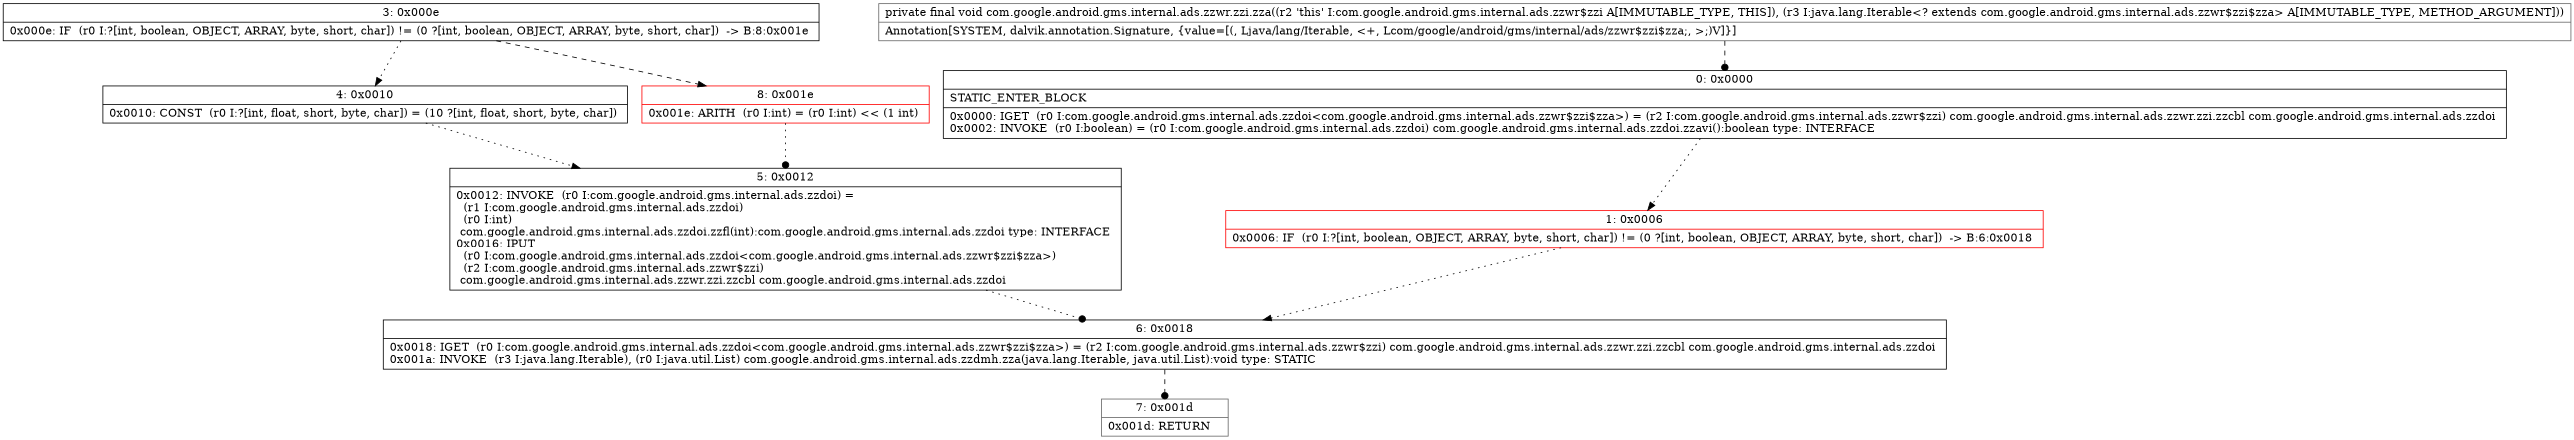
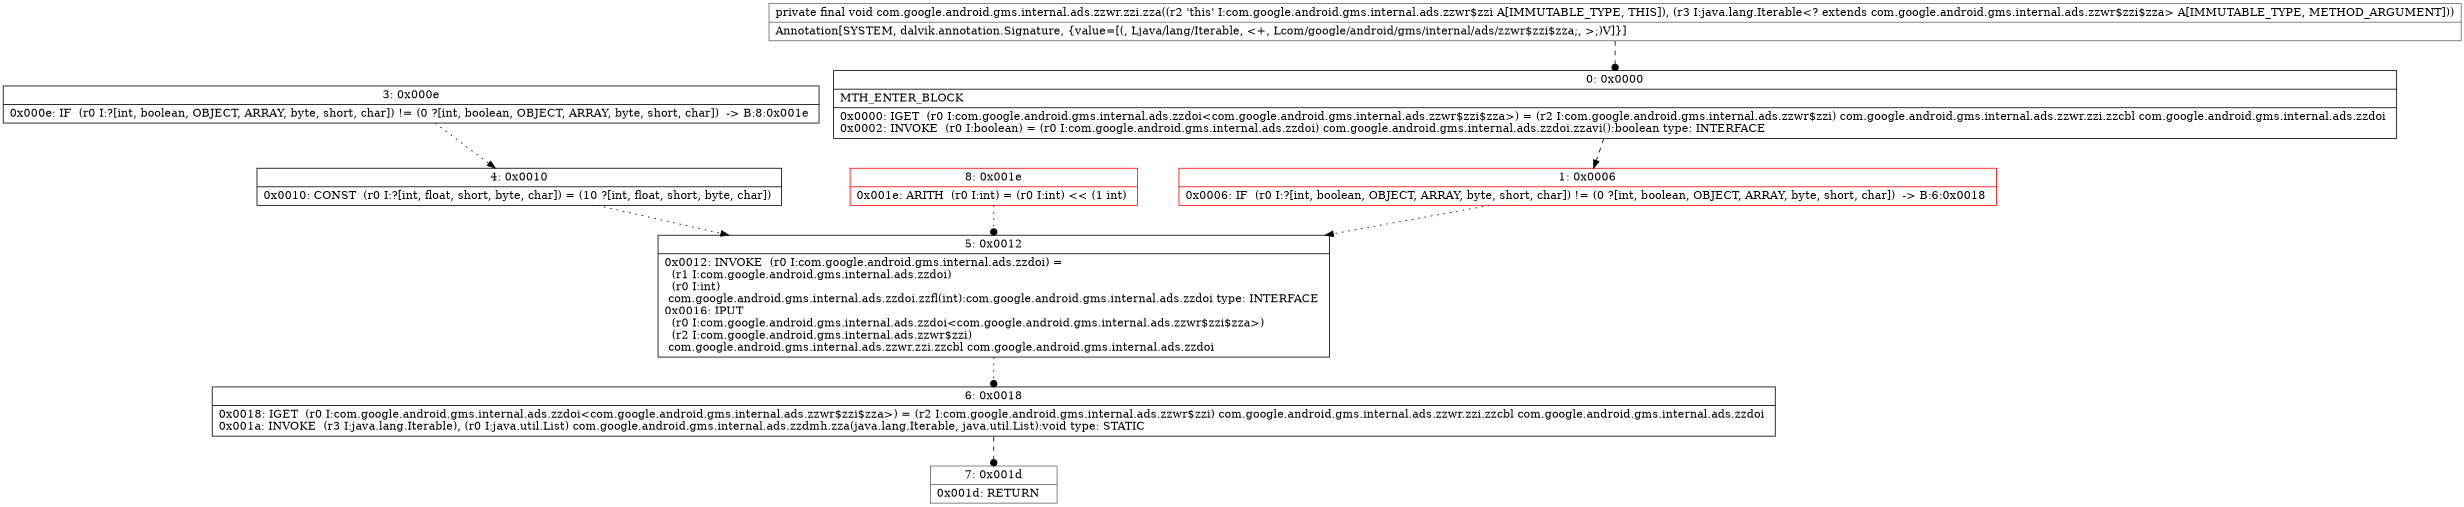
(597, 62) -> none
(1018, 98) -> (902, 98)
(1676, 171) -> (1600, 150)
(1416, 283) -> (1411, 220)
